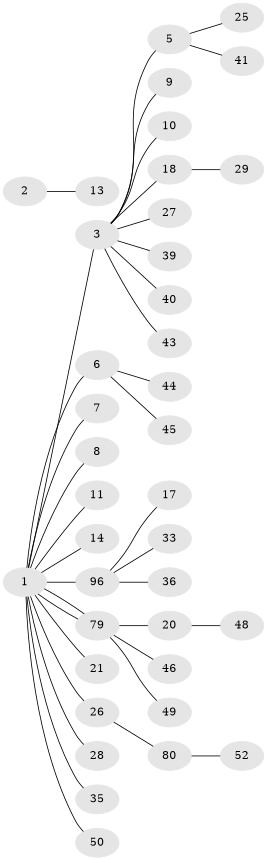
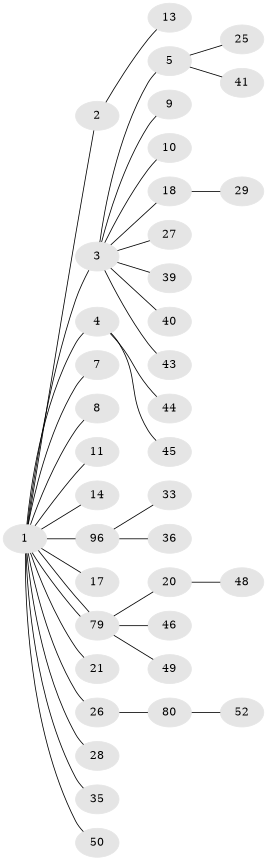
none -> (60, 327)
(97, 365) -> (97, 322)
(133, 539) -> (61, 561)
